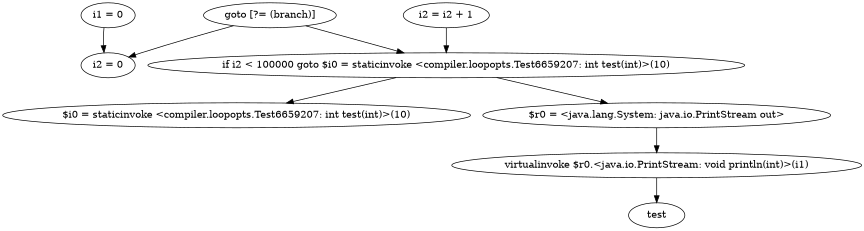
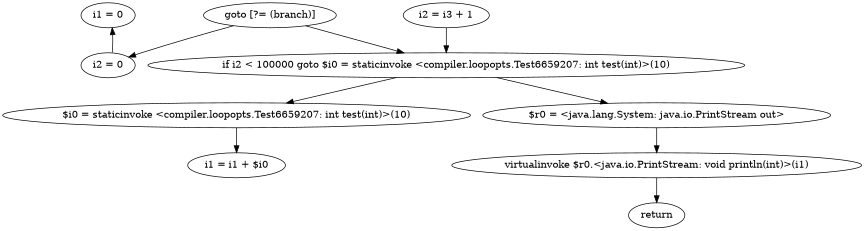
(446, 15) -> (446, 15)
(103, 37) -> (113, 44)
none -> (237, 165)
(657, 215) -> (657, 215)
